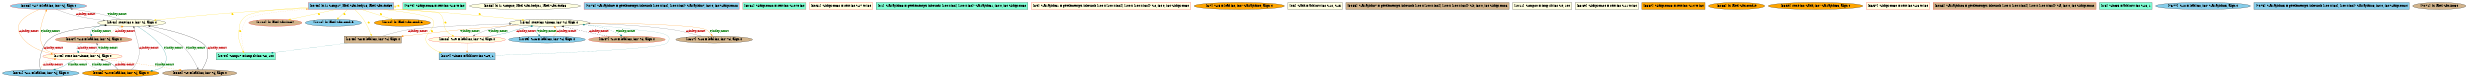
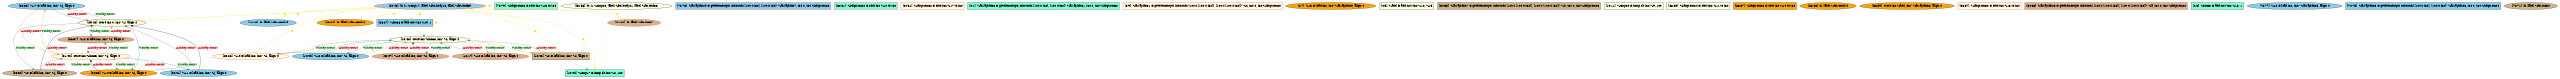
(49, 6) -> (47, 6)
(351, 6) -> (430, 6)
(714, 40) -> (490, 56)
(467, 47) -> (335, 40)
none -> (49, 62)
